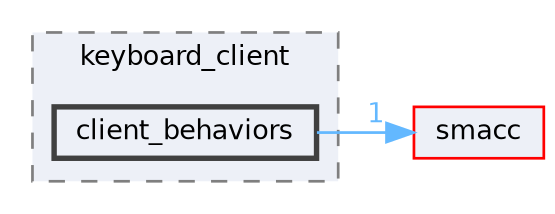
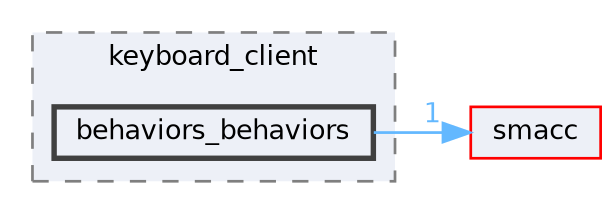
(185, 133) -> (214, 133)
